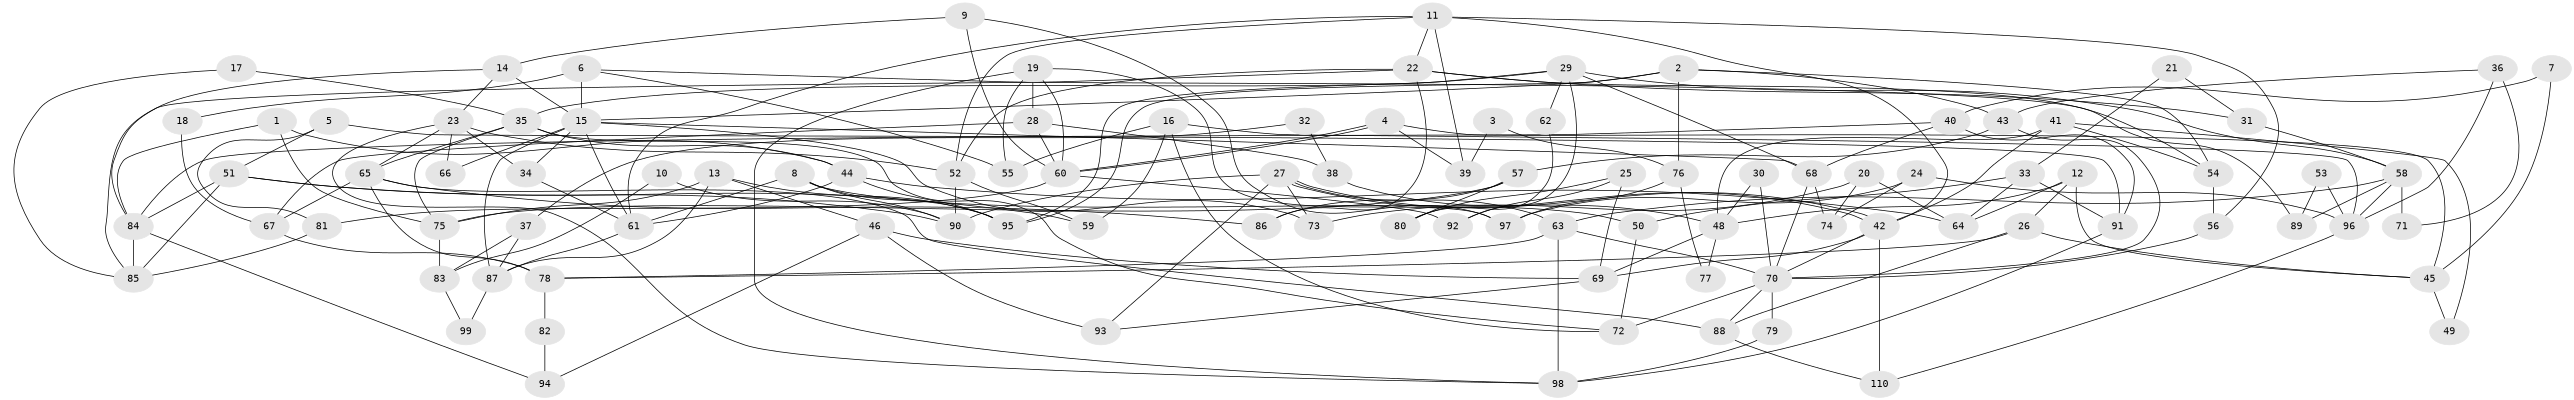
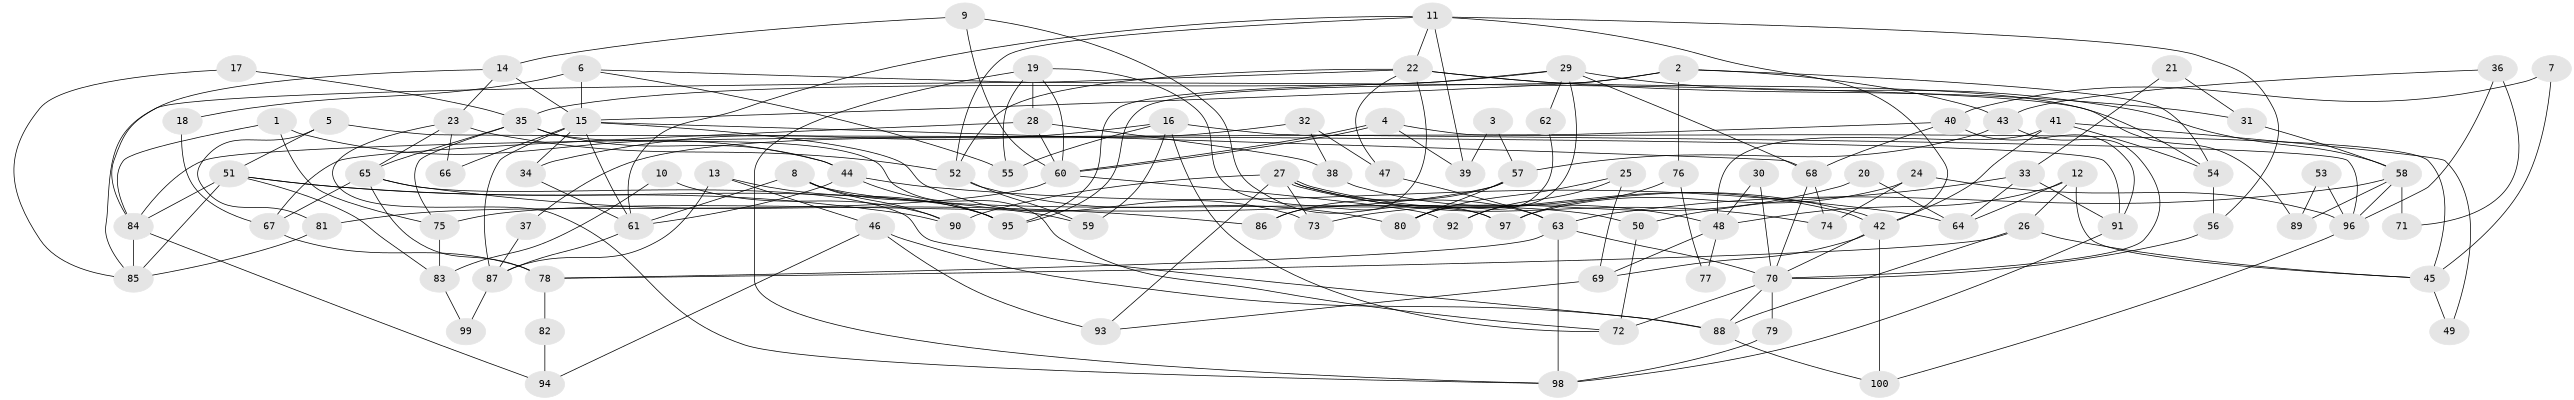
(490, 148) -> (844, 137)
(1586, 148) -> (1504, 145)
none -> (1385, 174)
(634, 200) -> none
(955, 200) -> (1175, 207)
(1844, 202) -> (1550, 210)
(491, 248) -> (344, 211)
(1303, 272) -> (1293, 303)
(1880, 384) -> (1880, 384)
